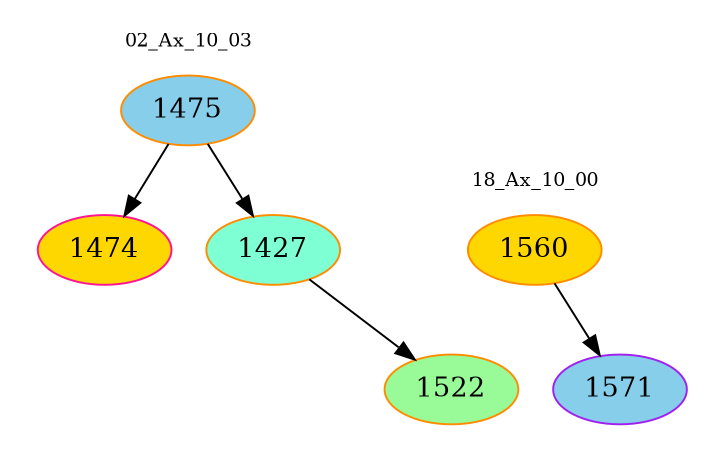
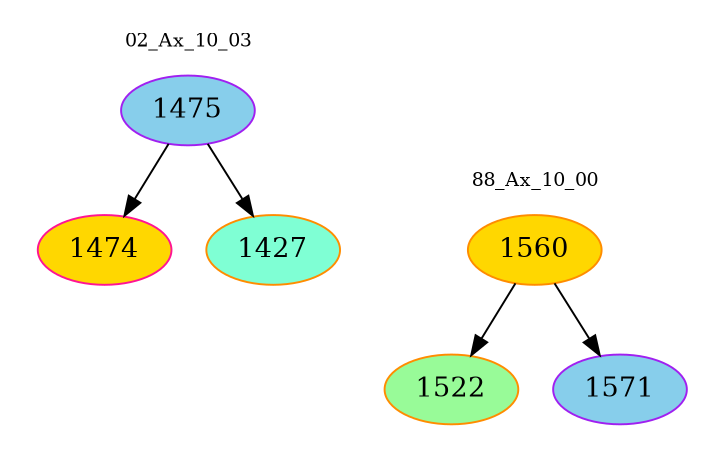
(188, 110) -> (188, 110)
(536, 181) -> (536, 181)
(354, 313) -> (499, 311)
